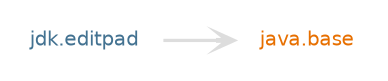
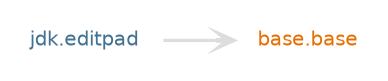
(308, 40) -> (308, 40)
